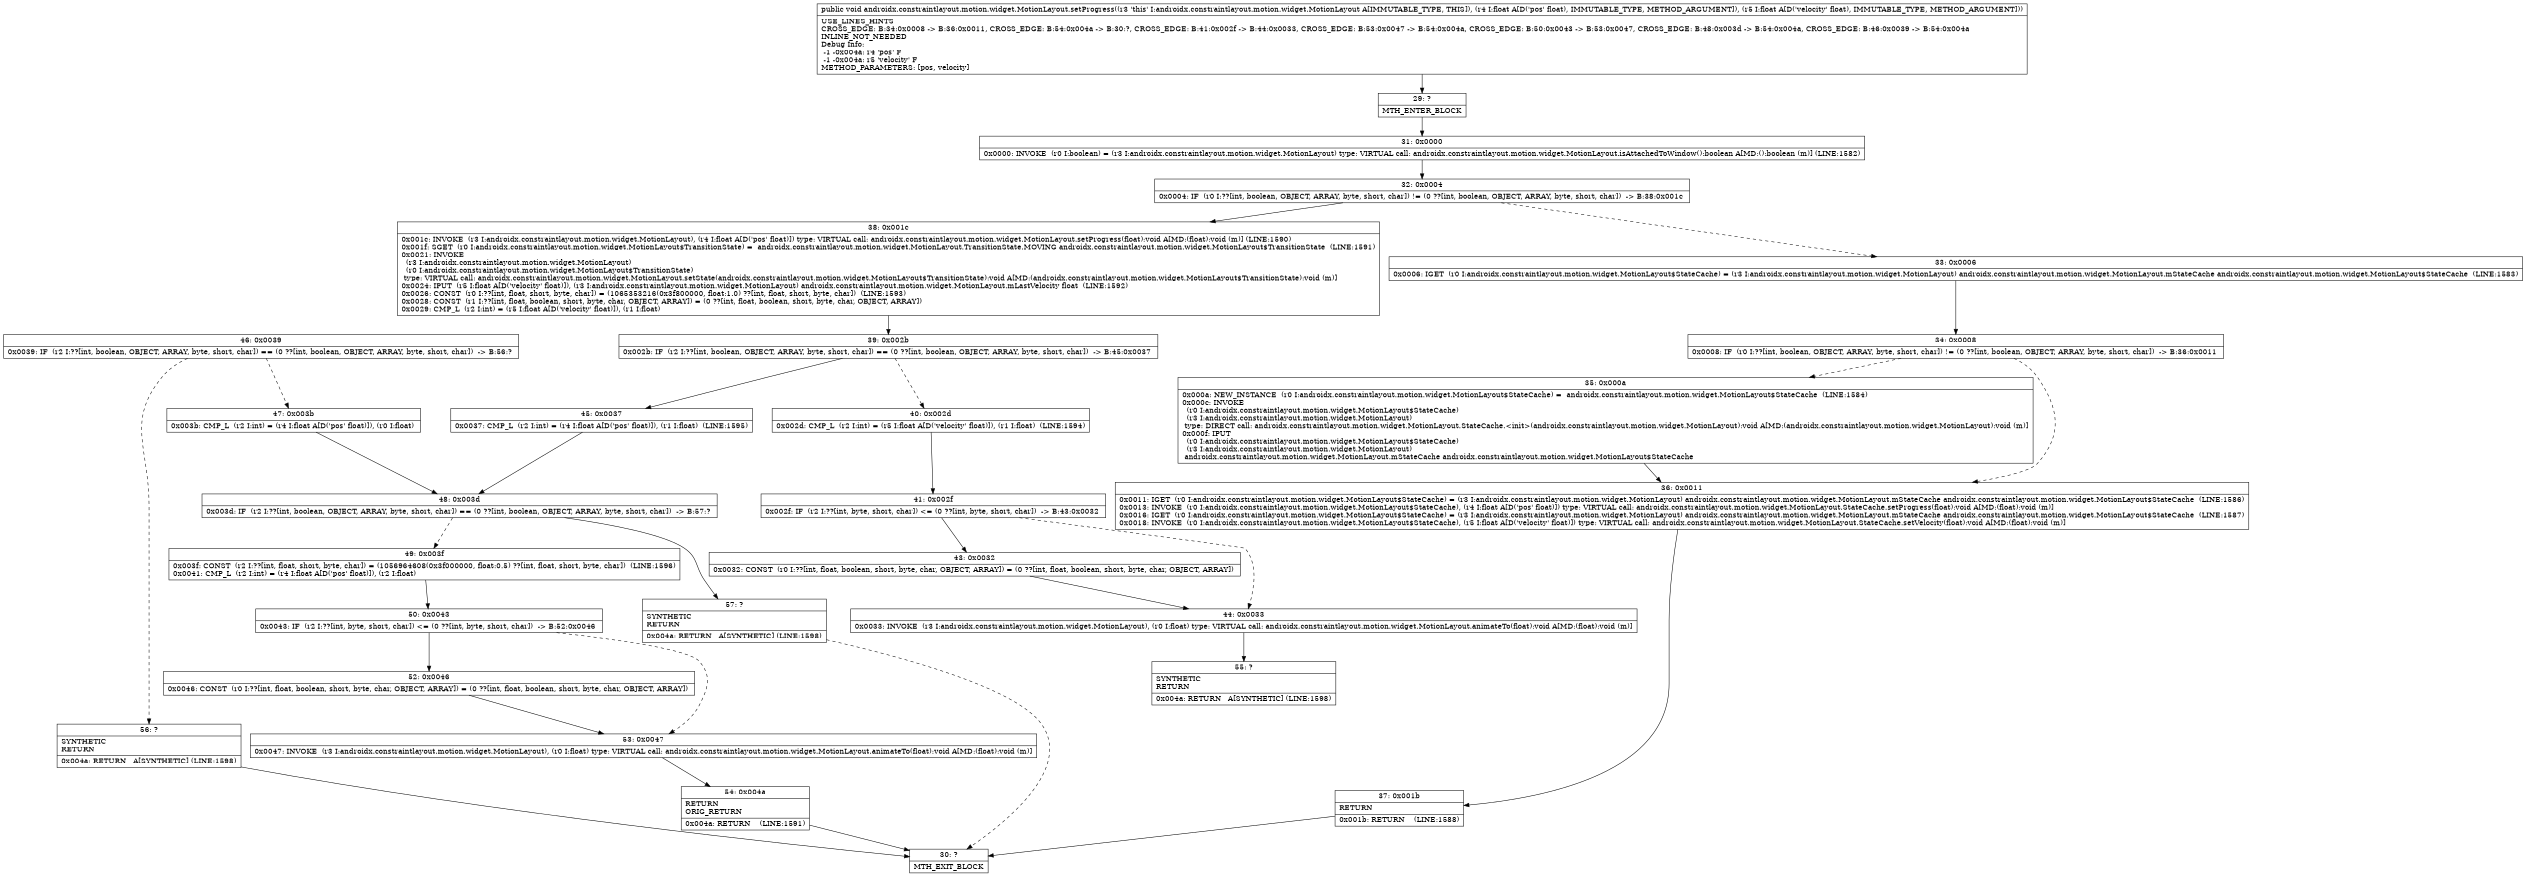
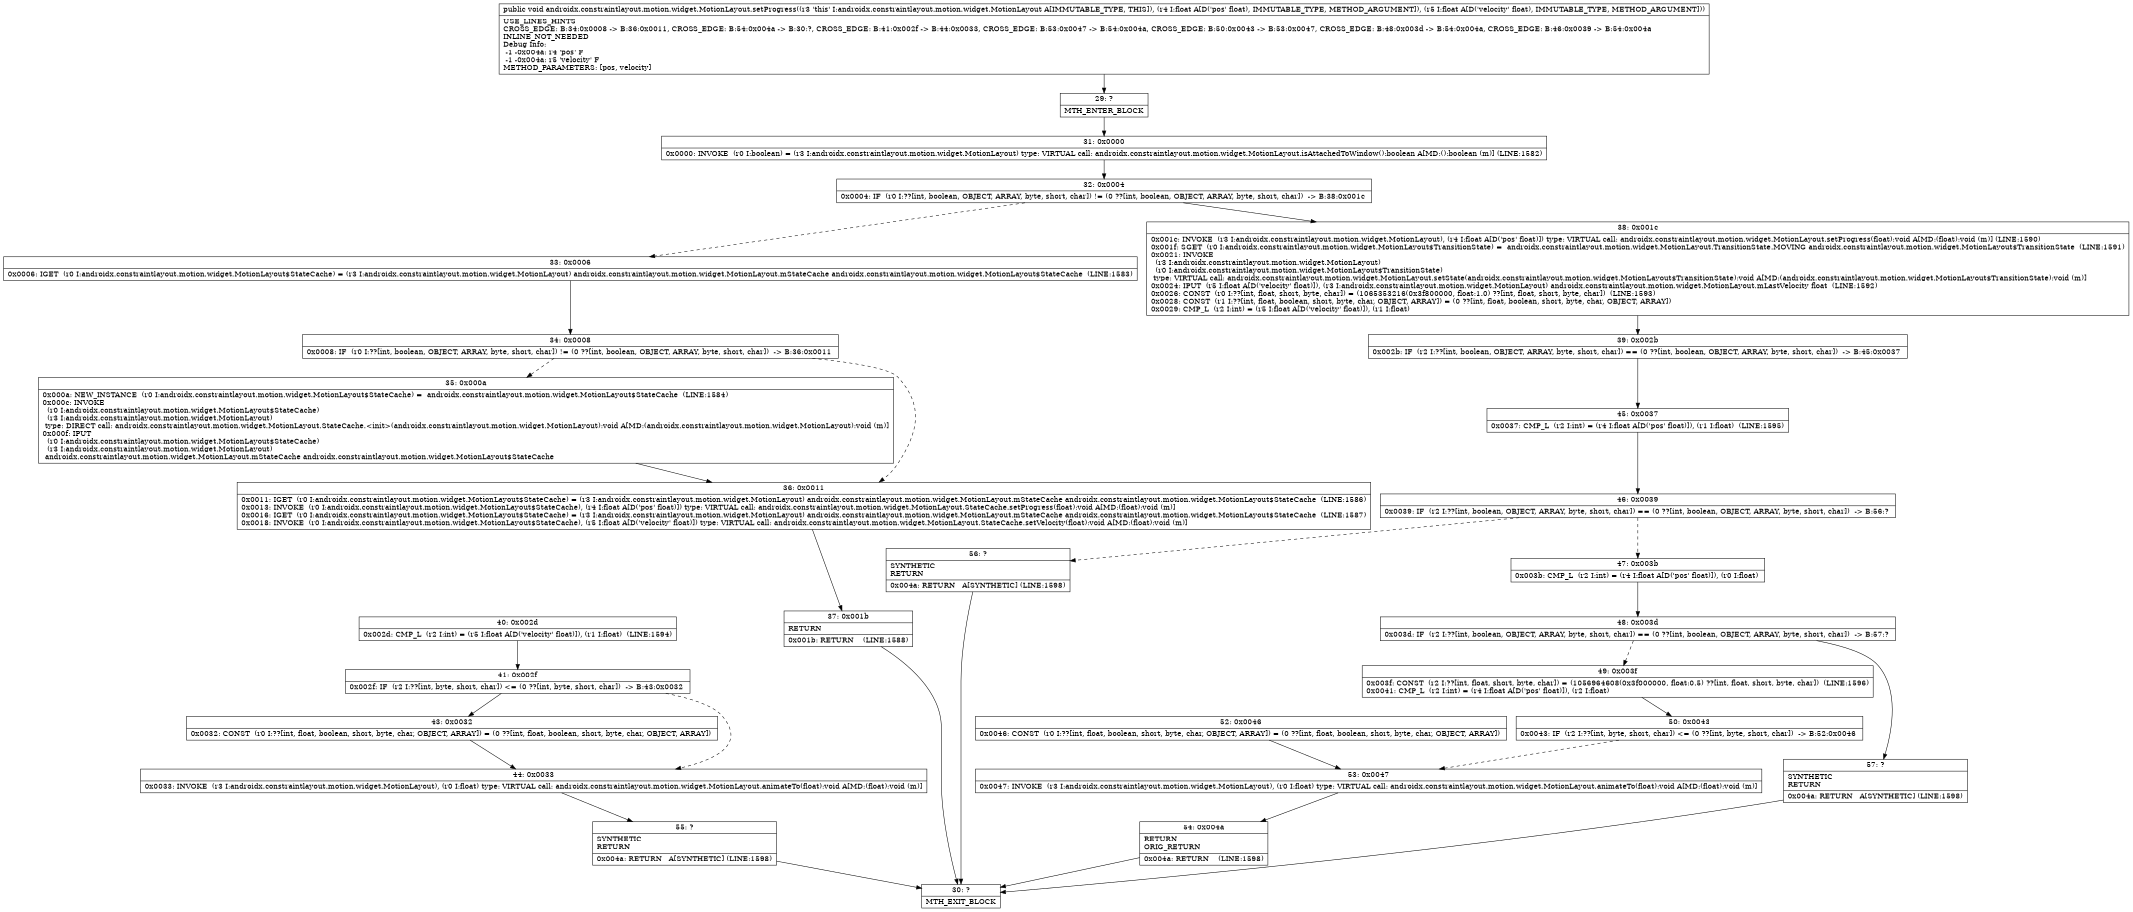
(908, 381) -> none
(533, 462) -> (1638, 460)
(429, 649) -> none
(1011, 700) -> (1395, 853)
(745, 824) -> (1204, 859)
none -> (847, 874)
